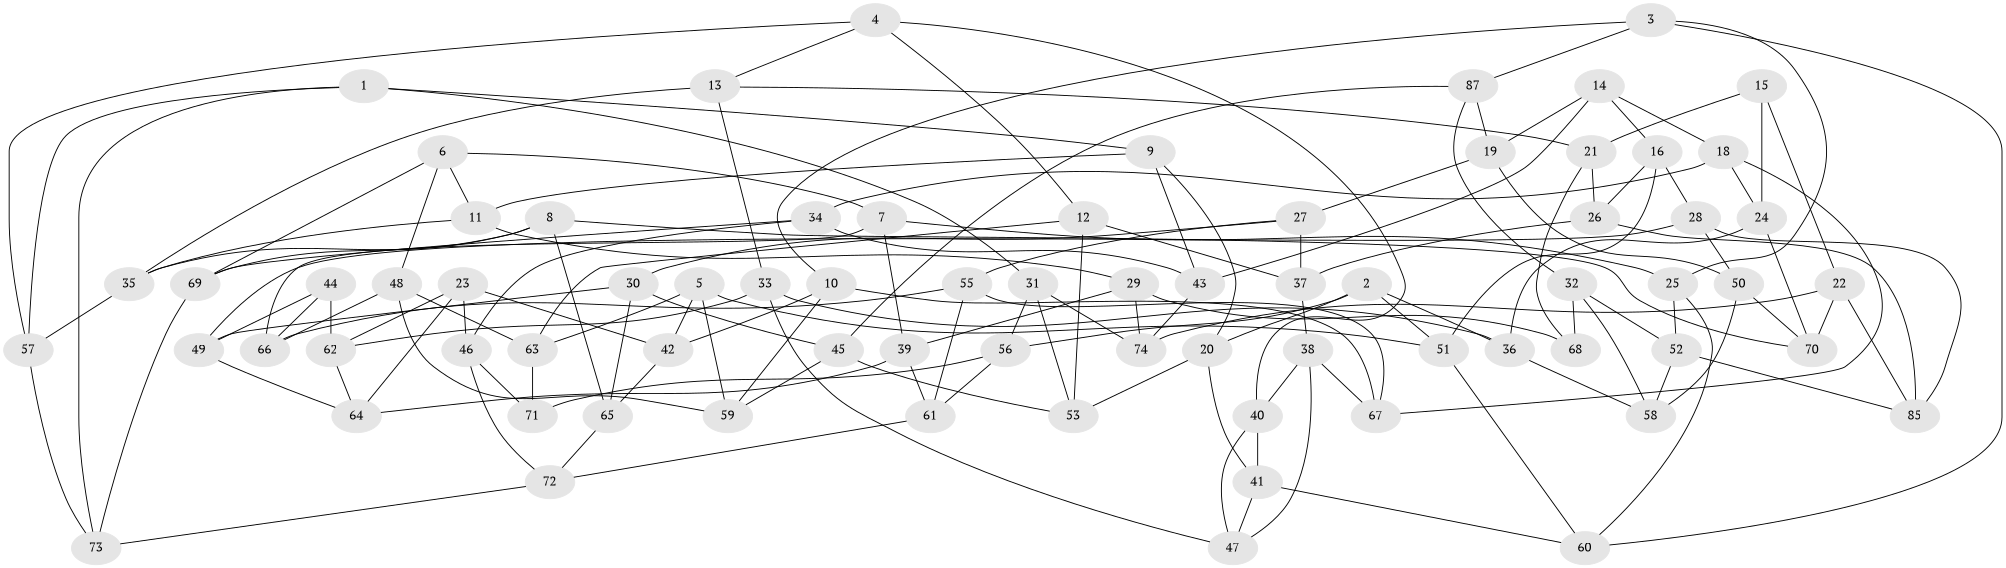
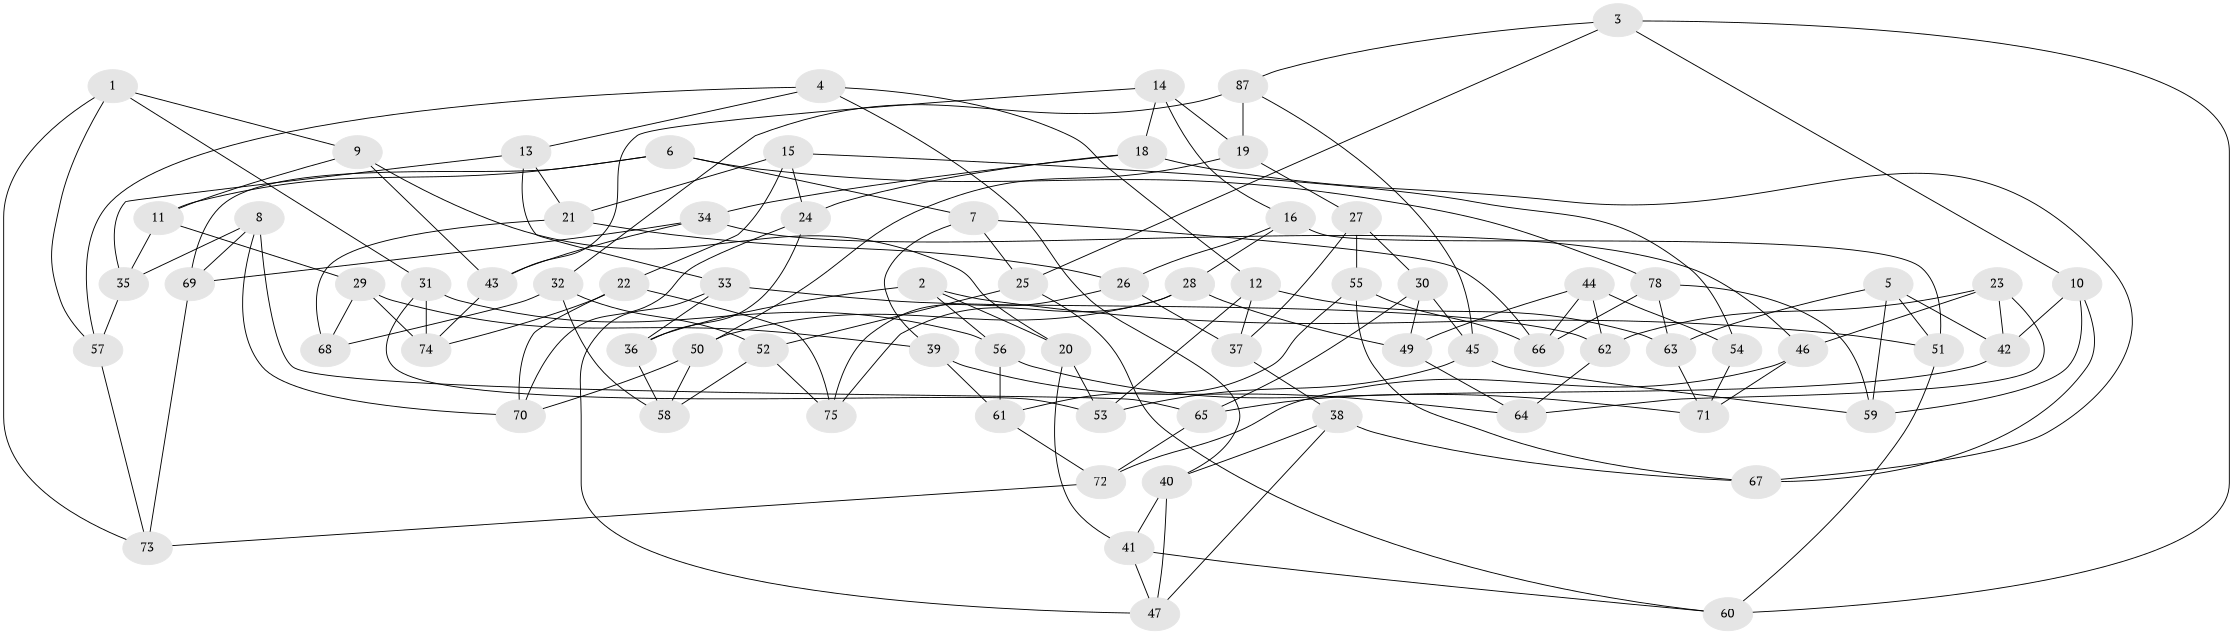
(397, 284) -> (1656, 284)
none -> (1737, 350)
(1915, 416) -> (831, 416)
